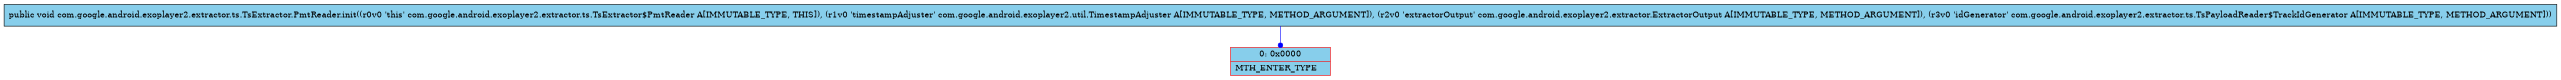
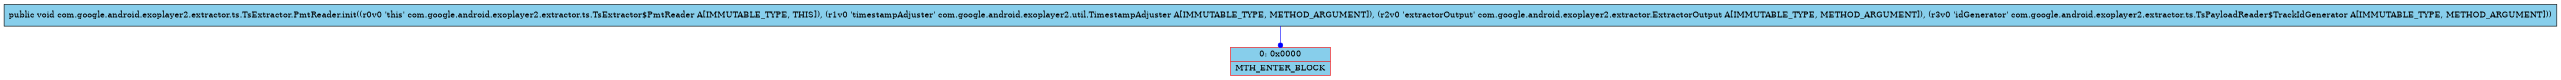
(1276, 68) -> (1280, 68)
